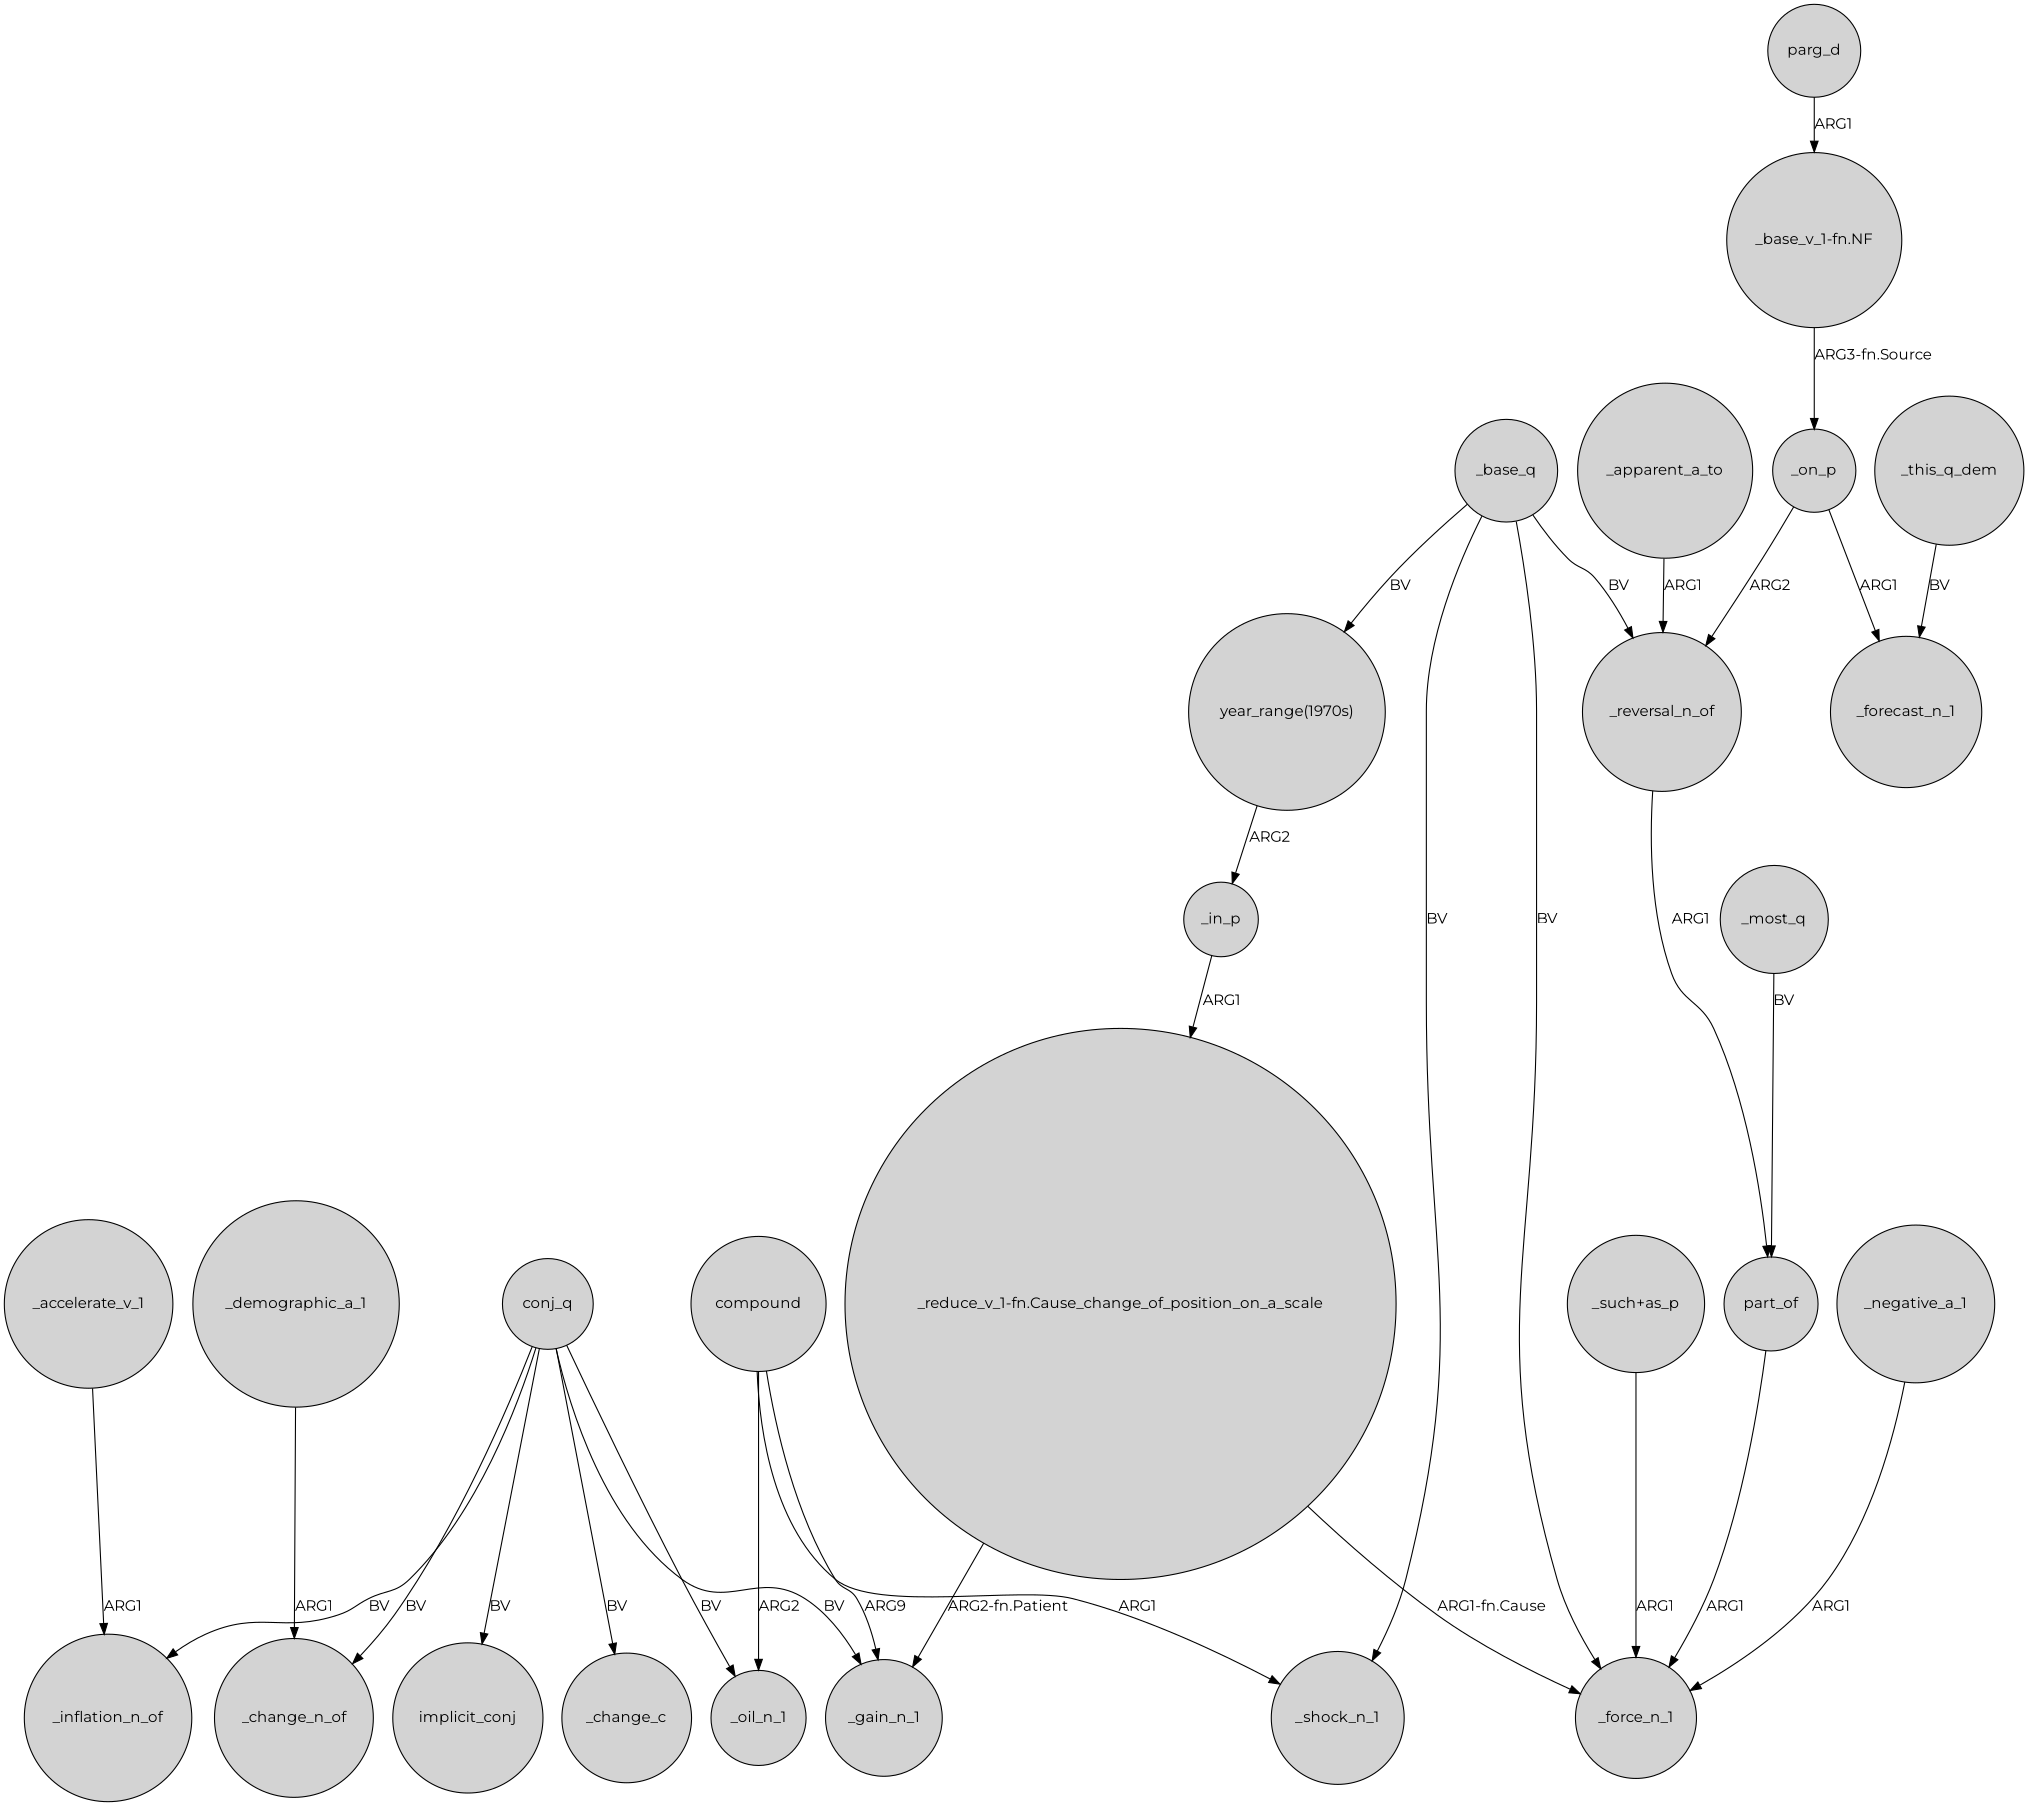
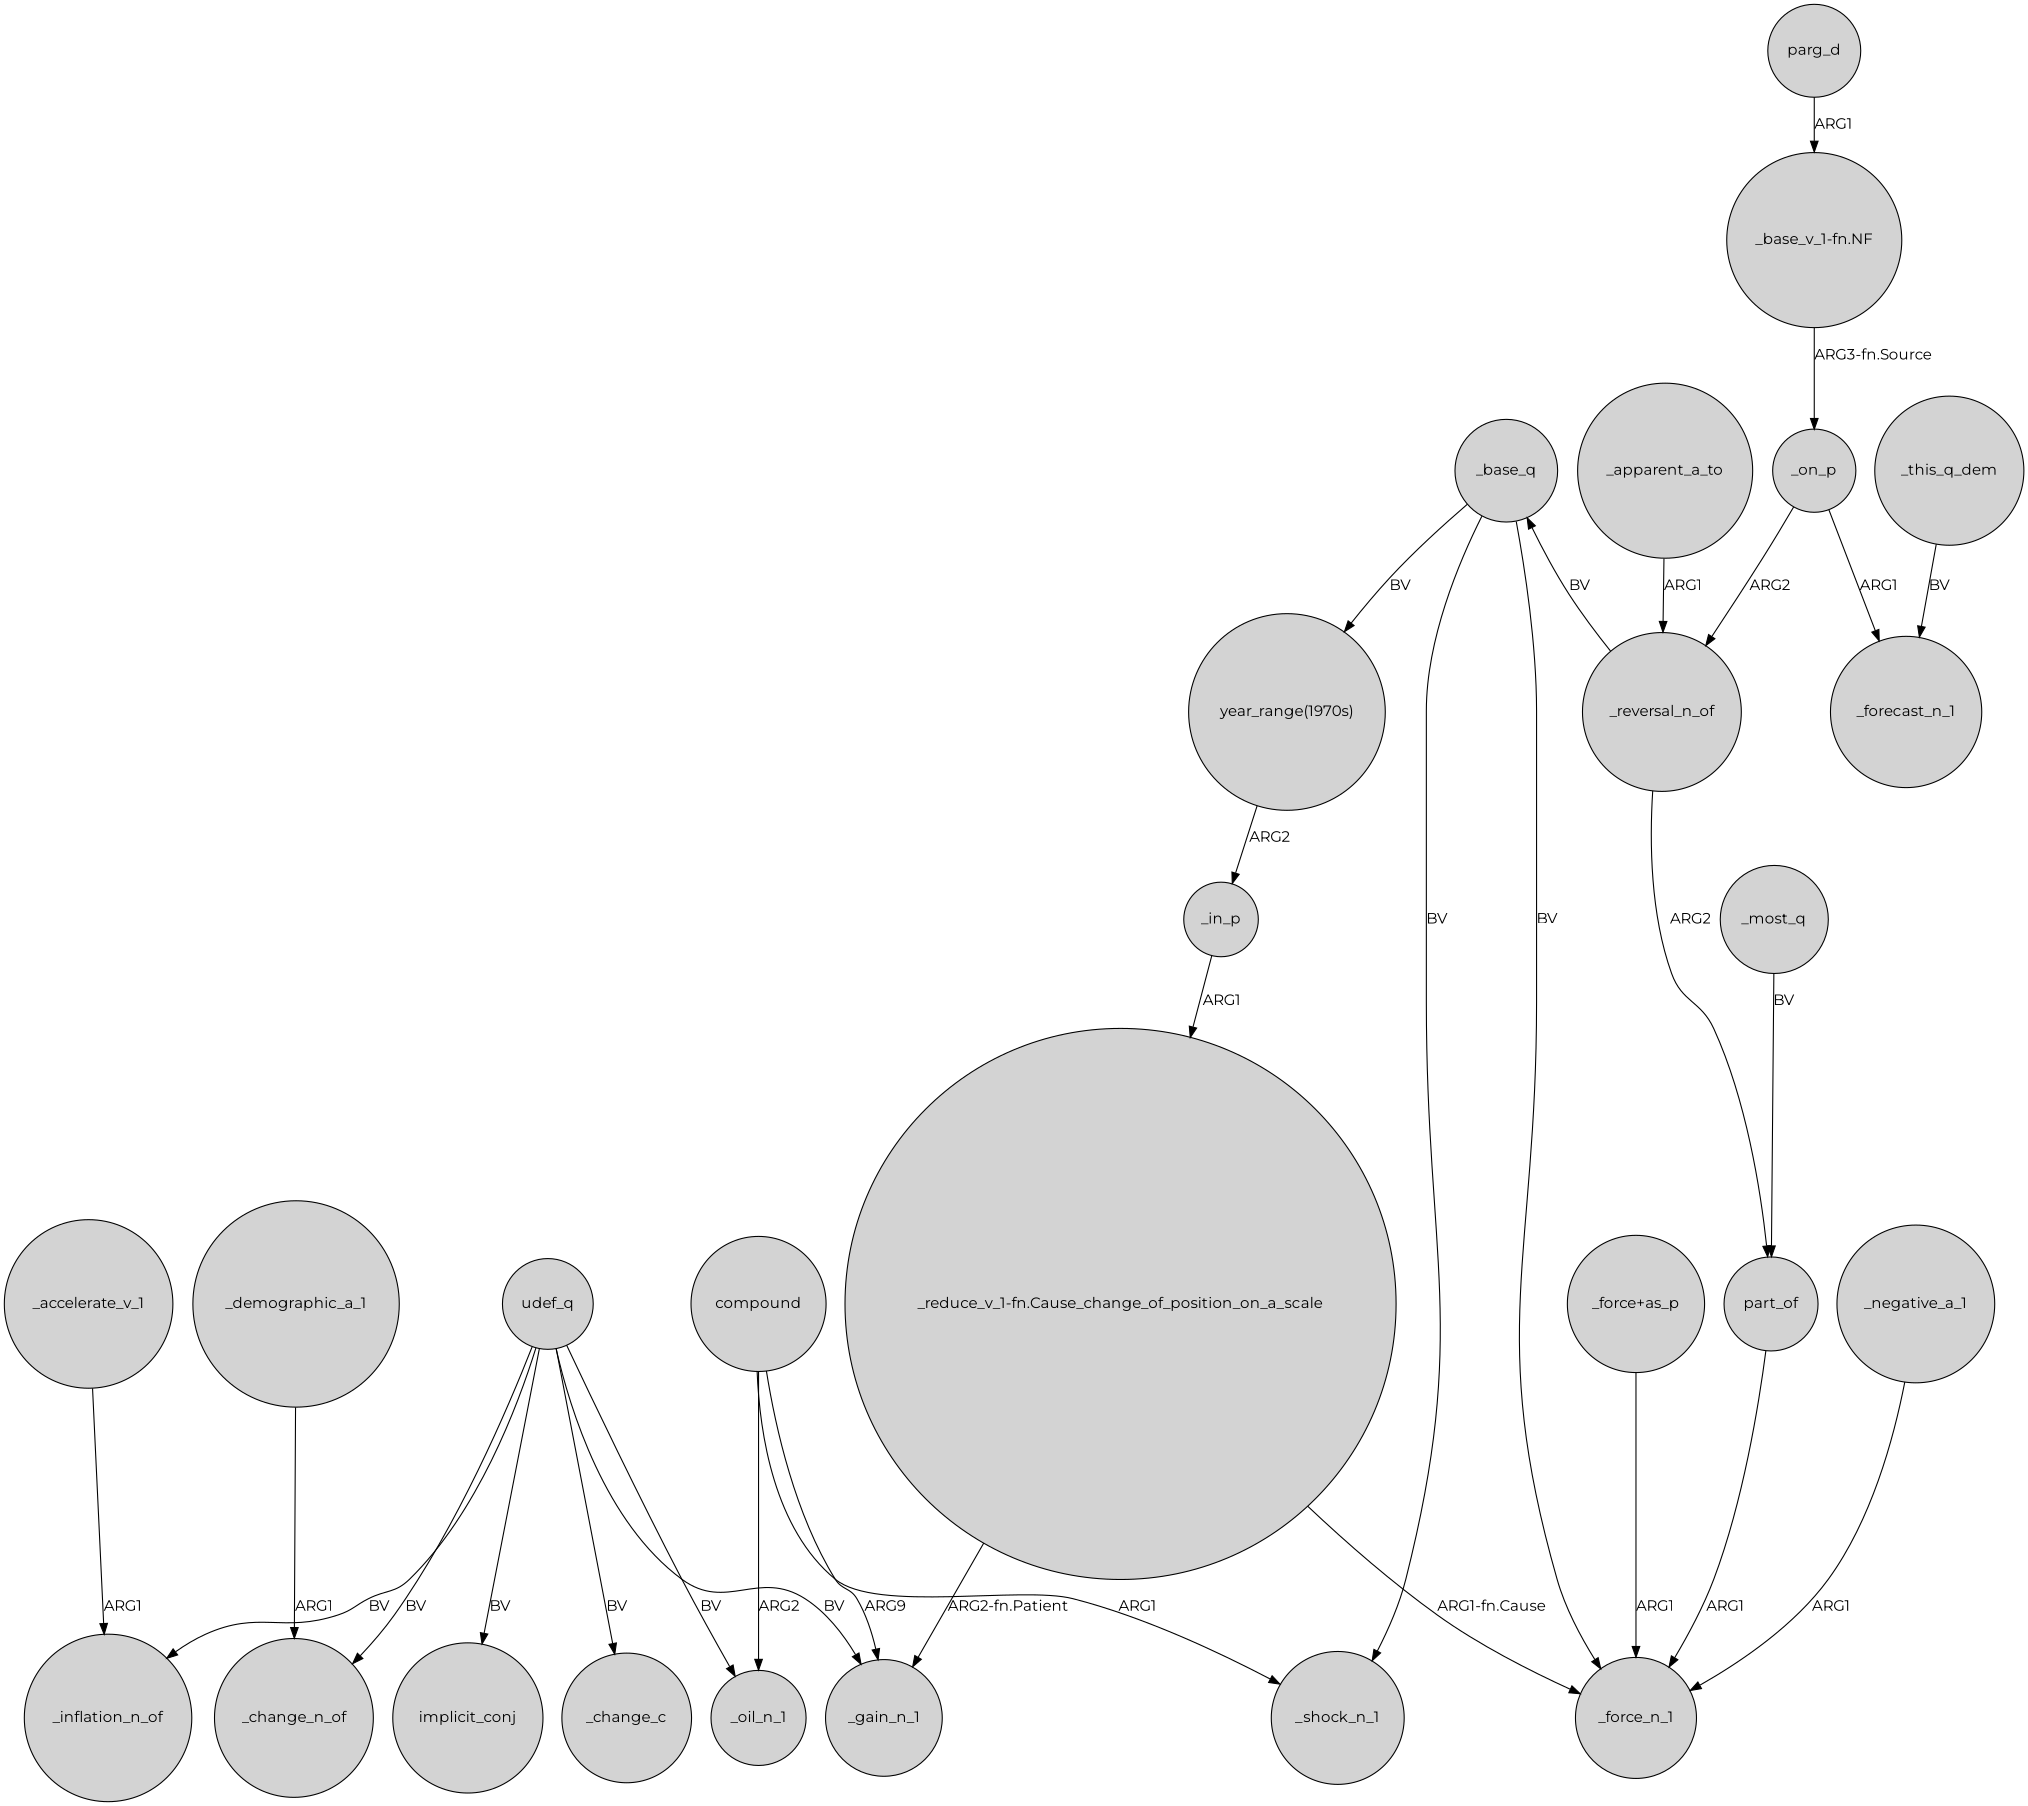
(1584, 569) -> (1567, 592)
(1691, 919) -> (1691, 919)
(548, 1304) -> (548, 1304)
(1636, 1304) -> (1636, 1304)
